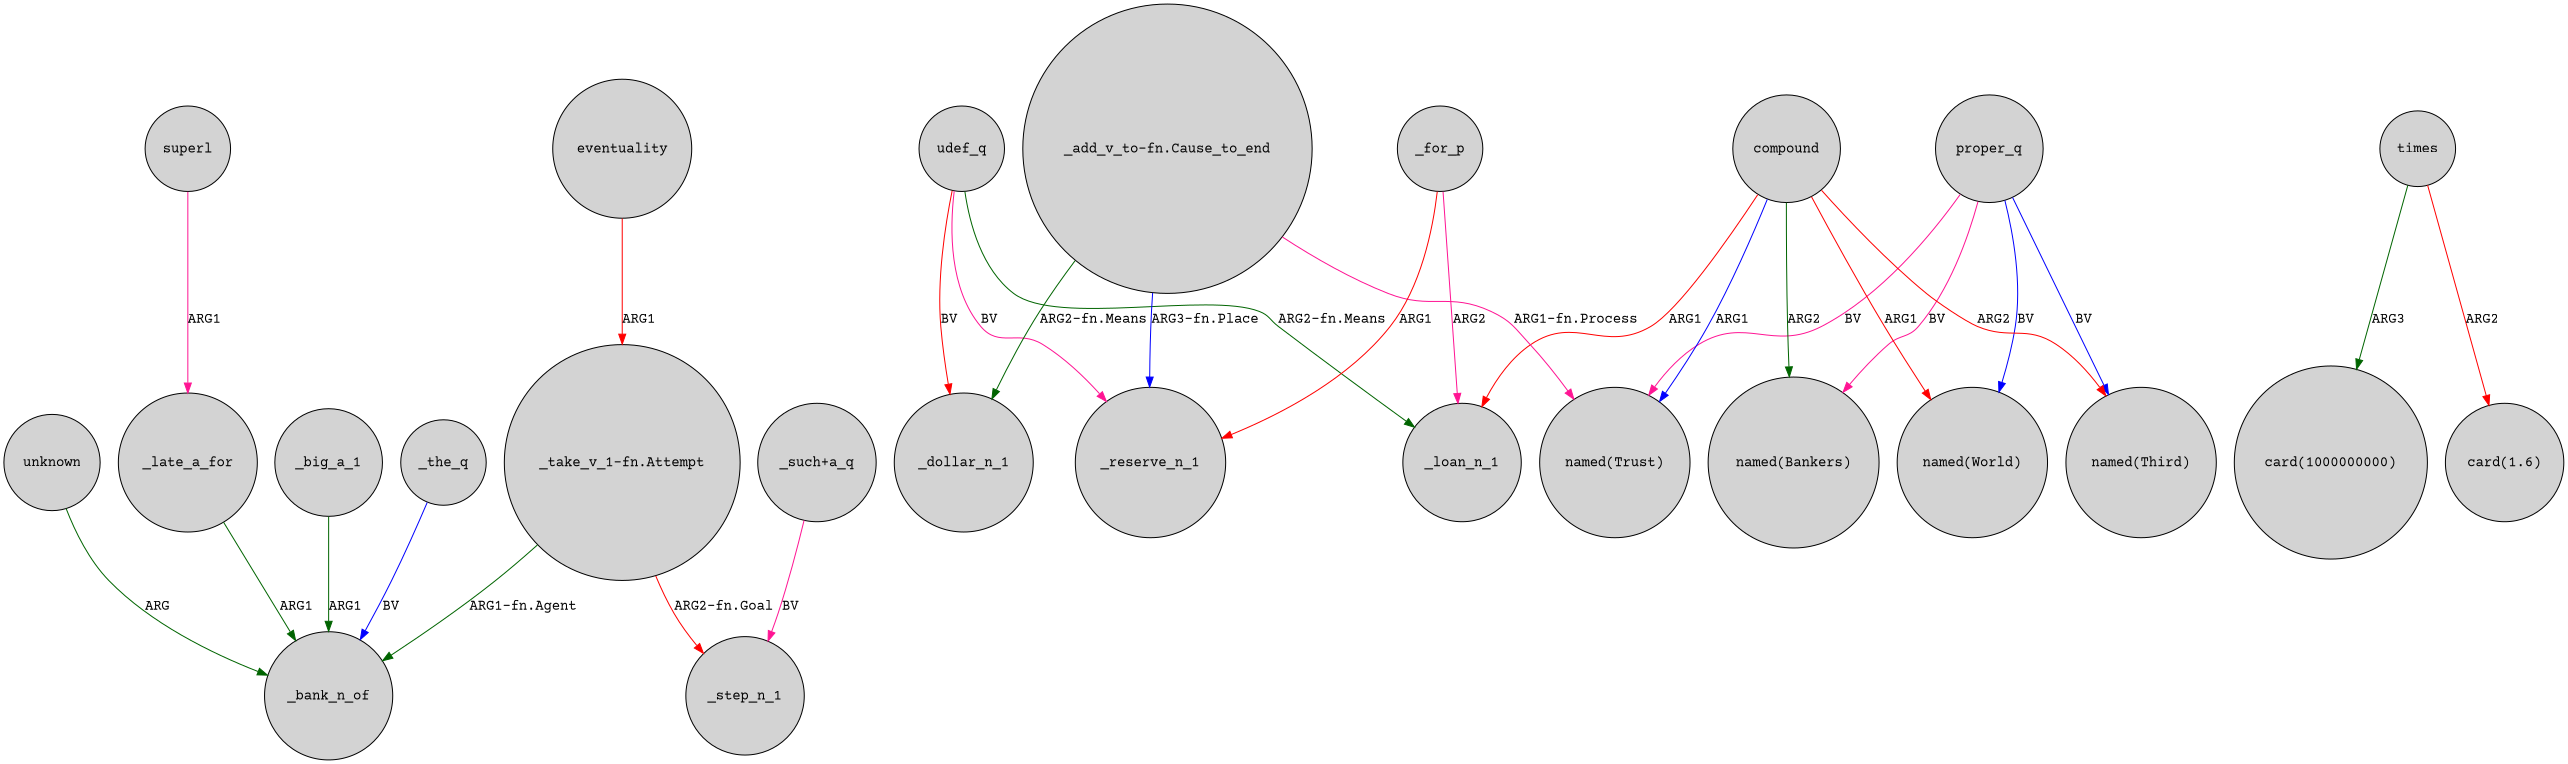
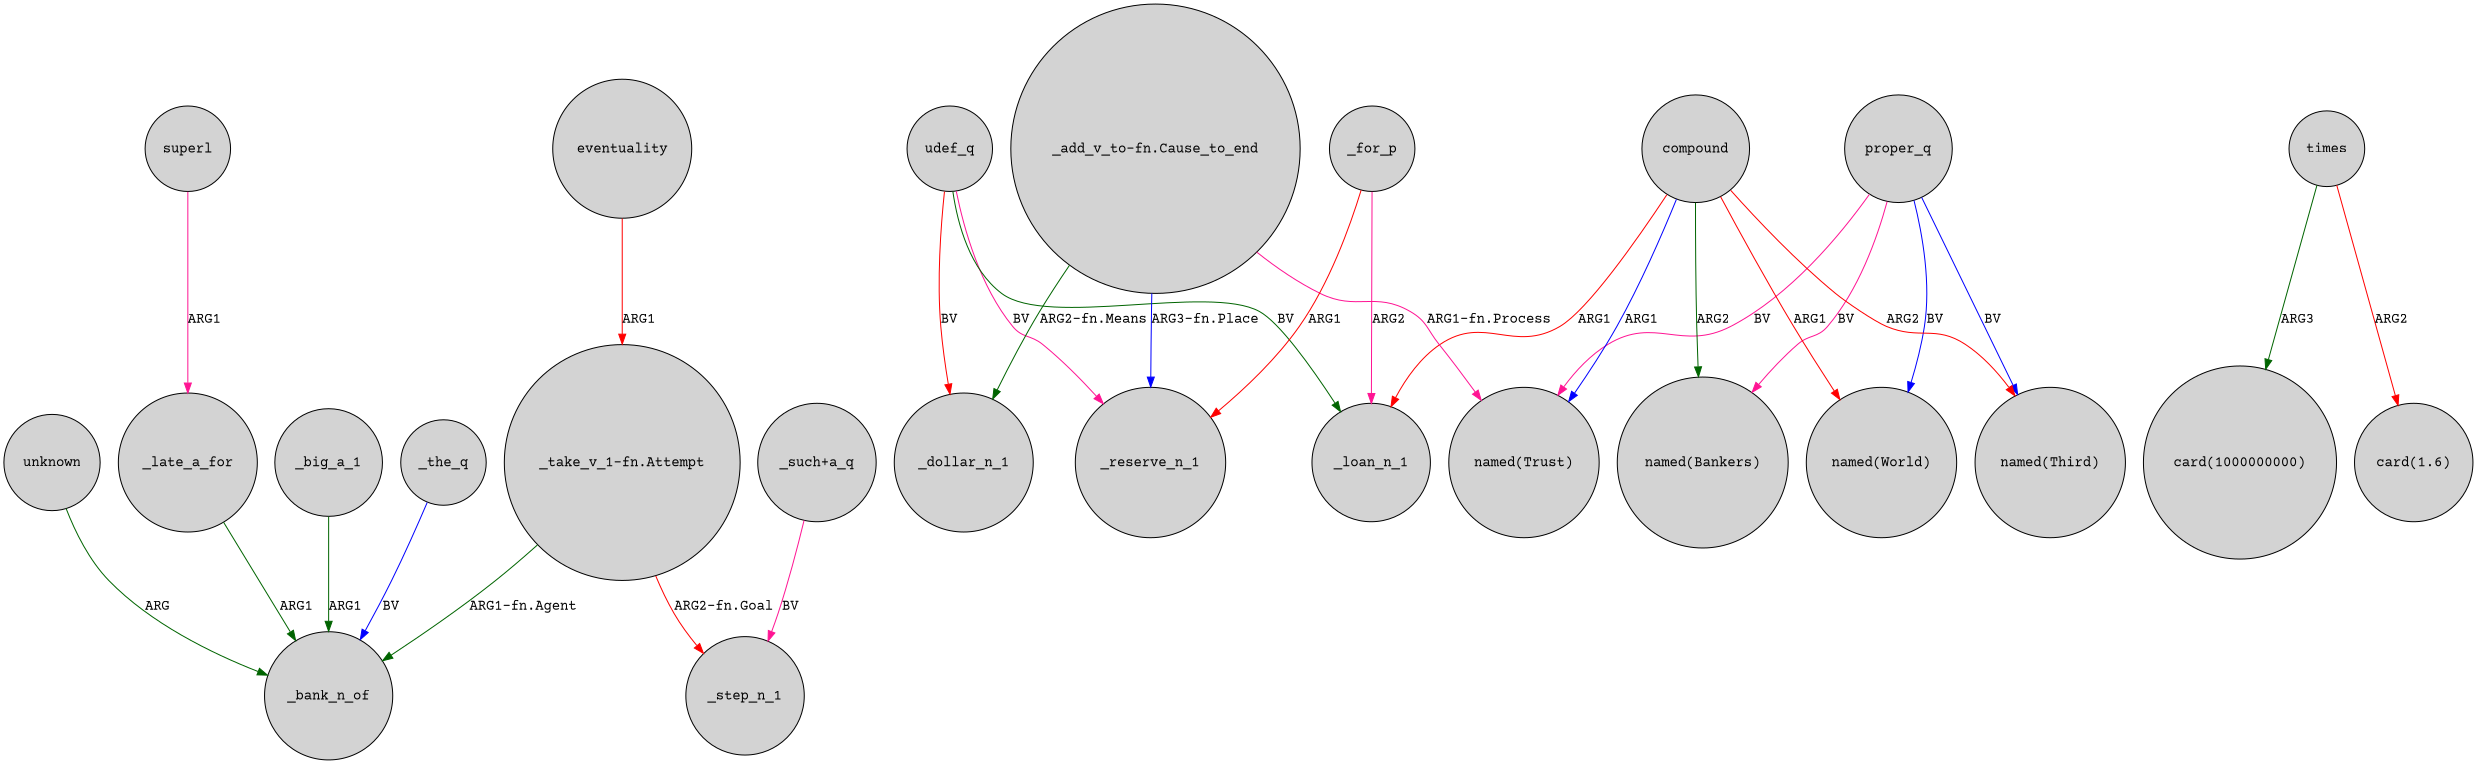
(1332, 319) -> (1286, 319)
